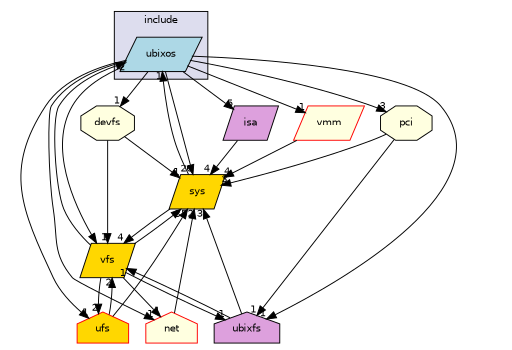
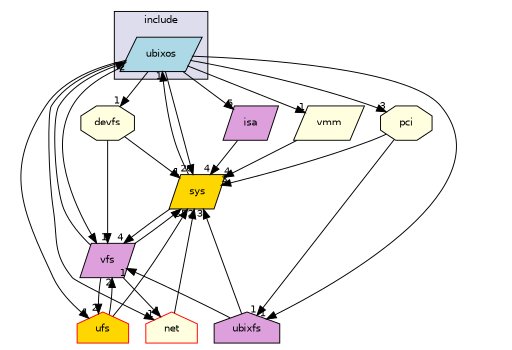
(329, 123) -> (329, 123)
(108, 260) -> (108, 260)
(171, 295) -> none
